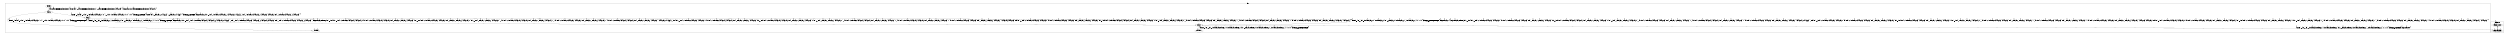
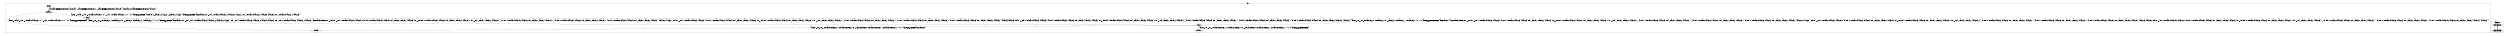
(49, 12) -> (49, 12)
(2497, 25) -> (2497, 25)
(1847, 27) -> (758, 28)
